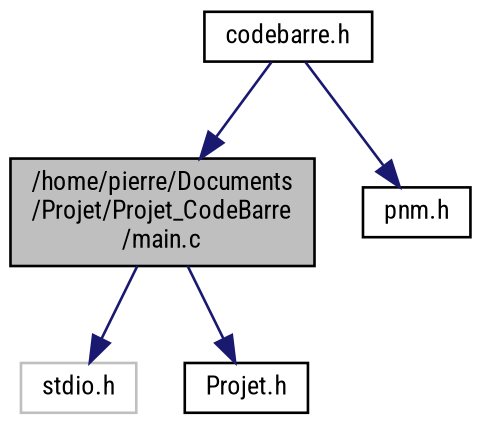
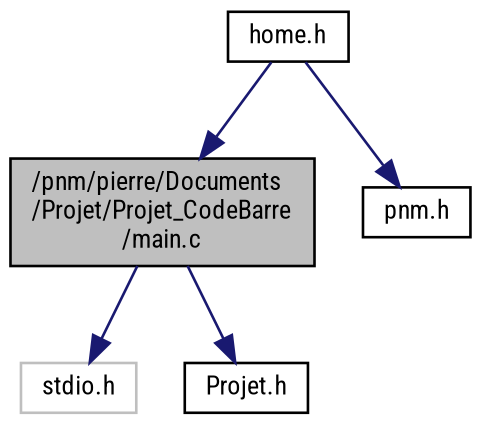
(288, 37) -> (288, 37)
(162, 212) -> (162, 212)
